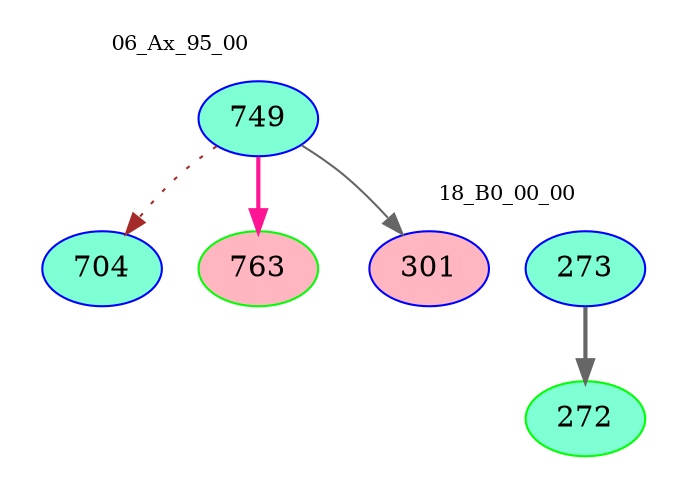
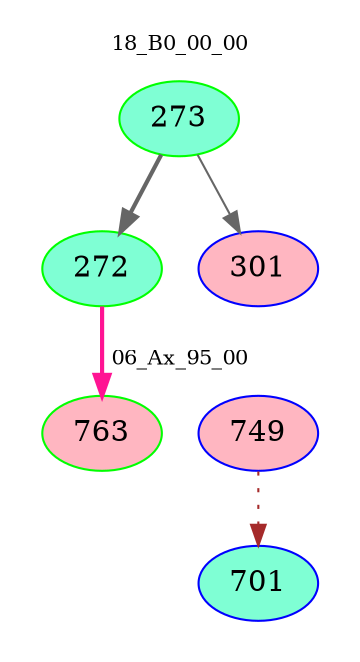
(258, 119) -> (258, 433)
(258, 184) -> (102, 352)
(366, 195) -> (214, 184)
(102, 269) -> (258, 583)
(585, 269) -> (179, 119)
